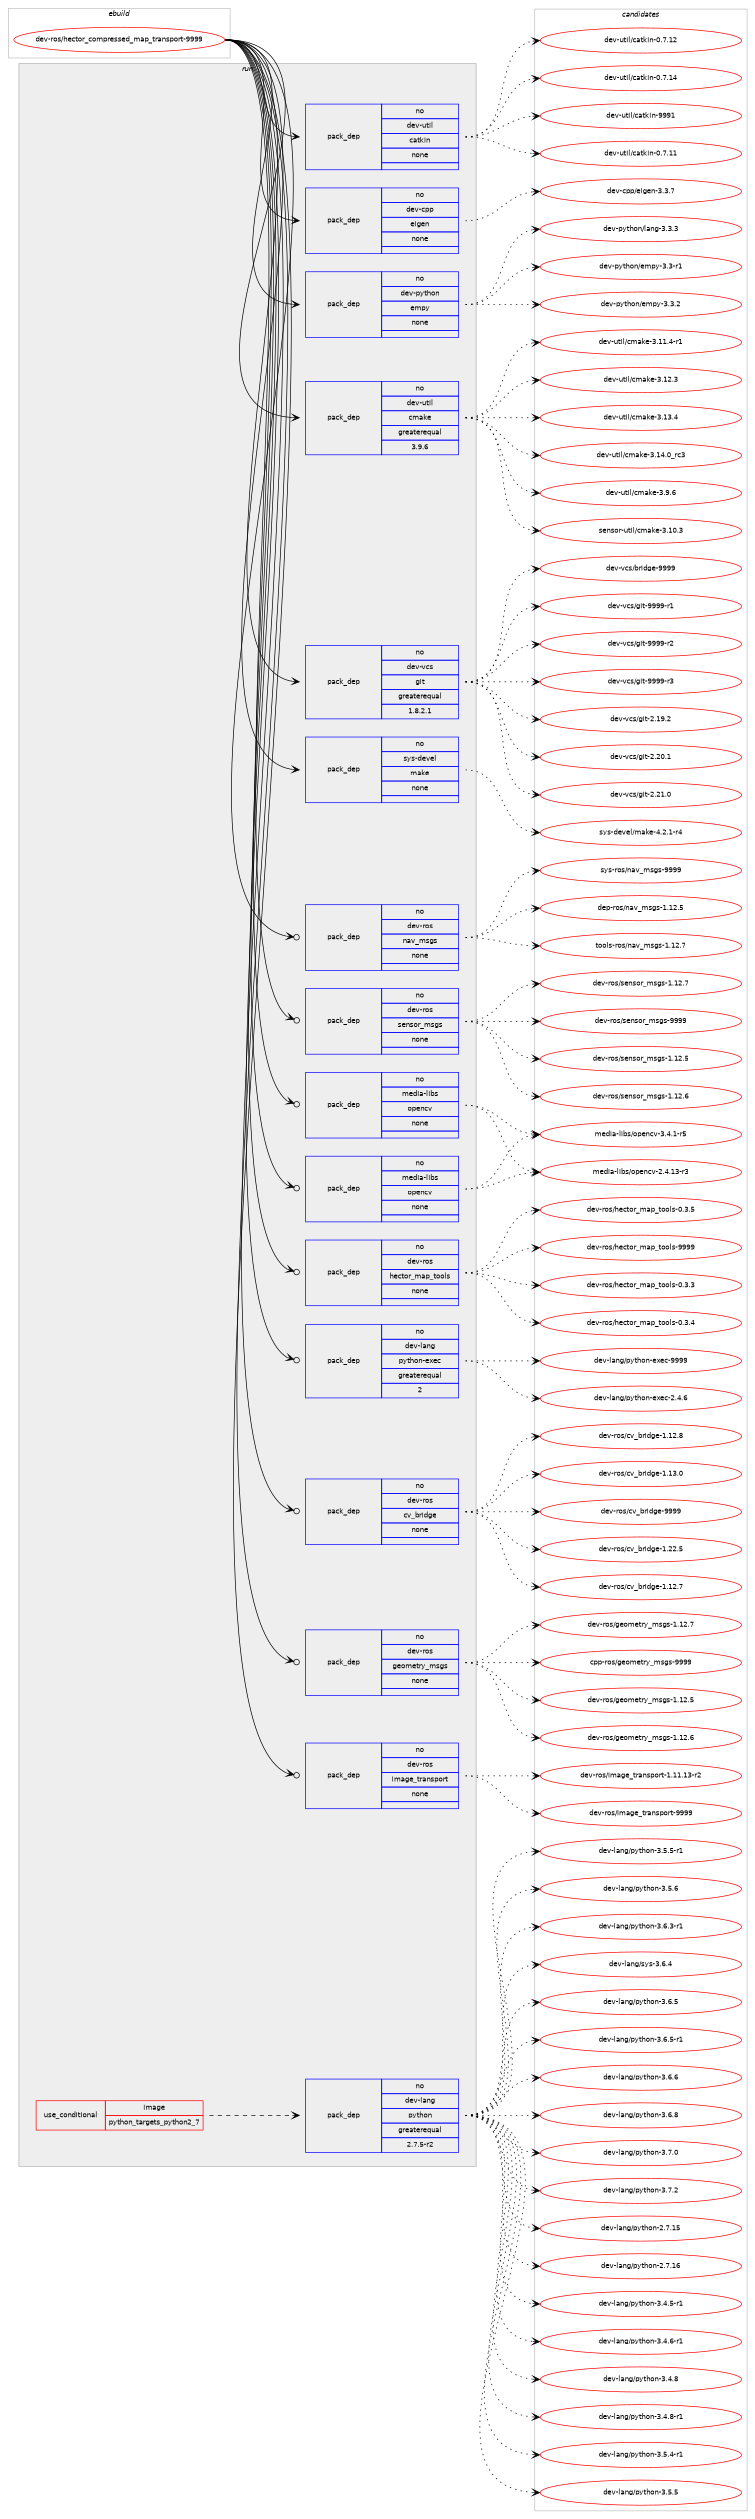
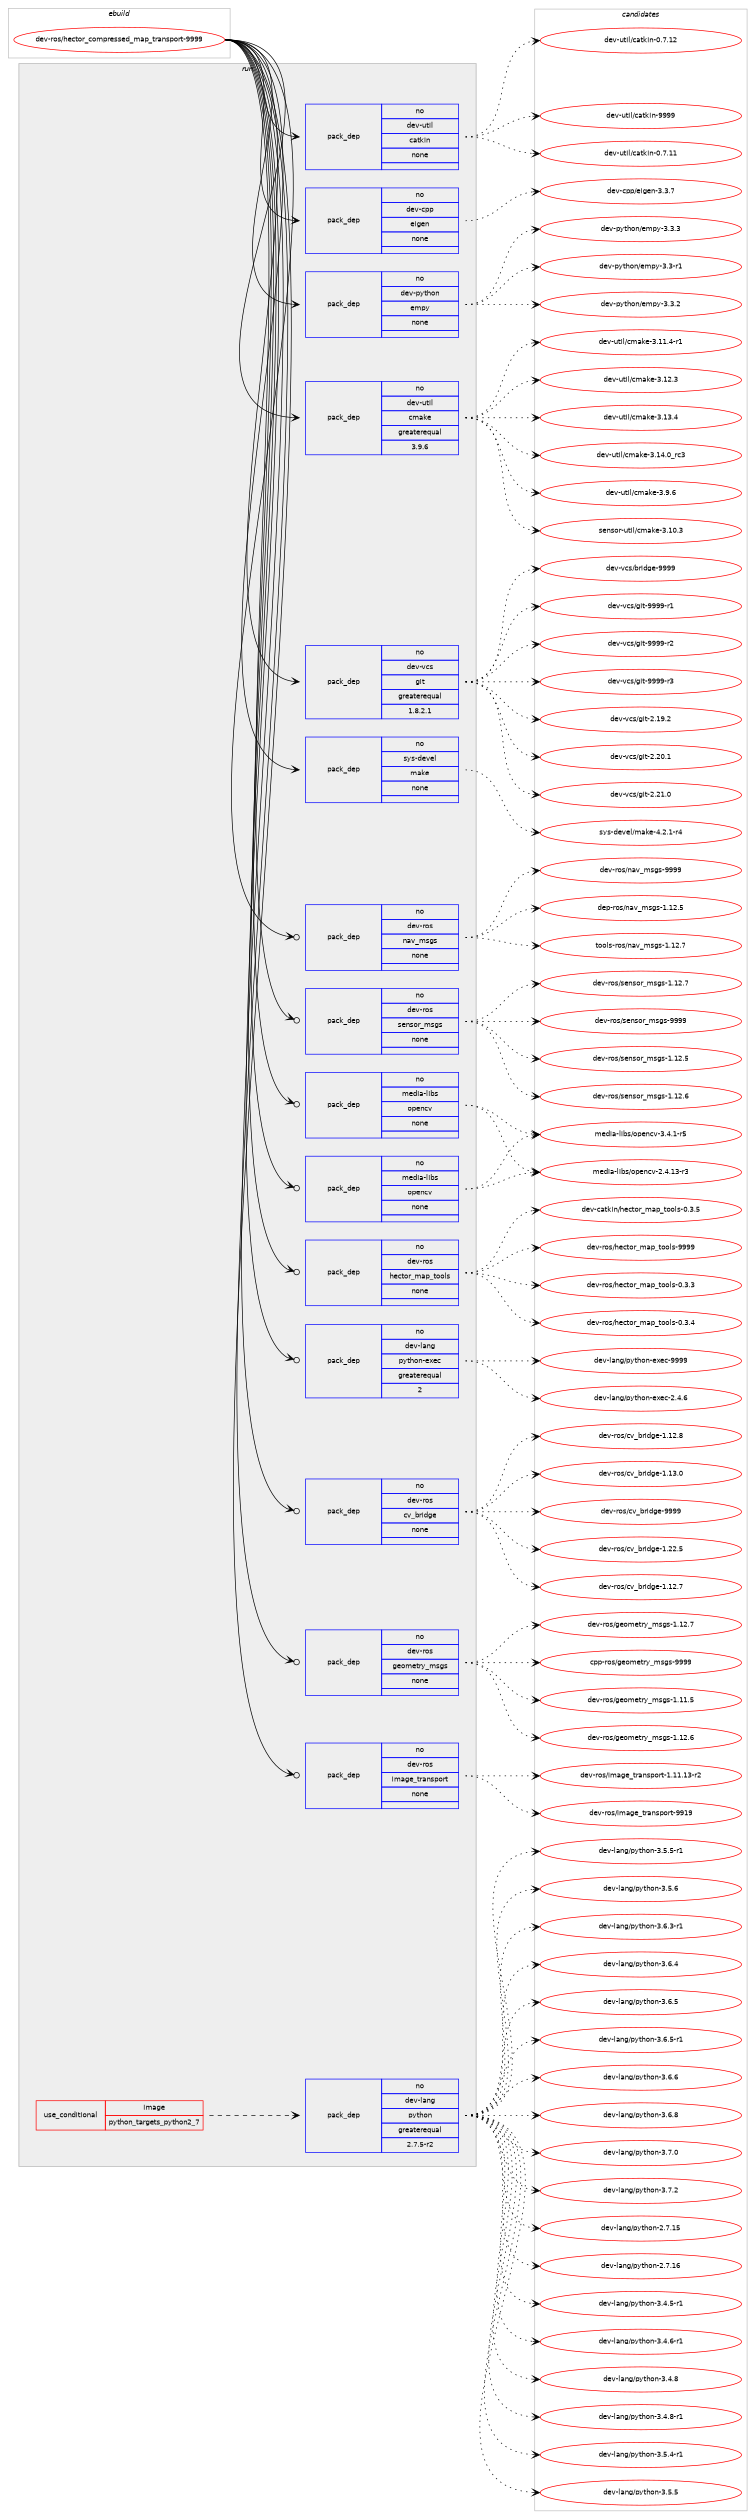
(641, 78) -> none
(641, 116) -> (641, 116)
(641, 229) -> (641, 229)
(641, 870) -> (641, 870)
(641, 1210) -> (641, 1210)
(641, 1700) -> (641, 1700)
(641, 1814) -> (641, 1814)
(641, 1964) -> (641, 1964)
